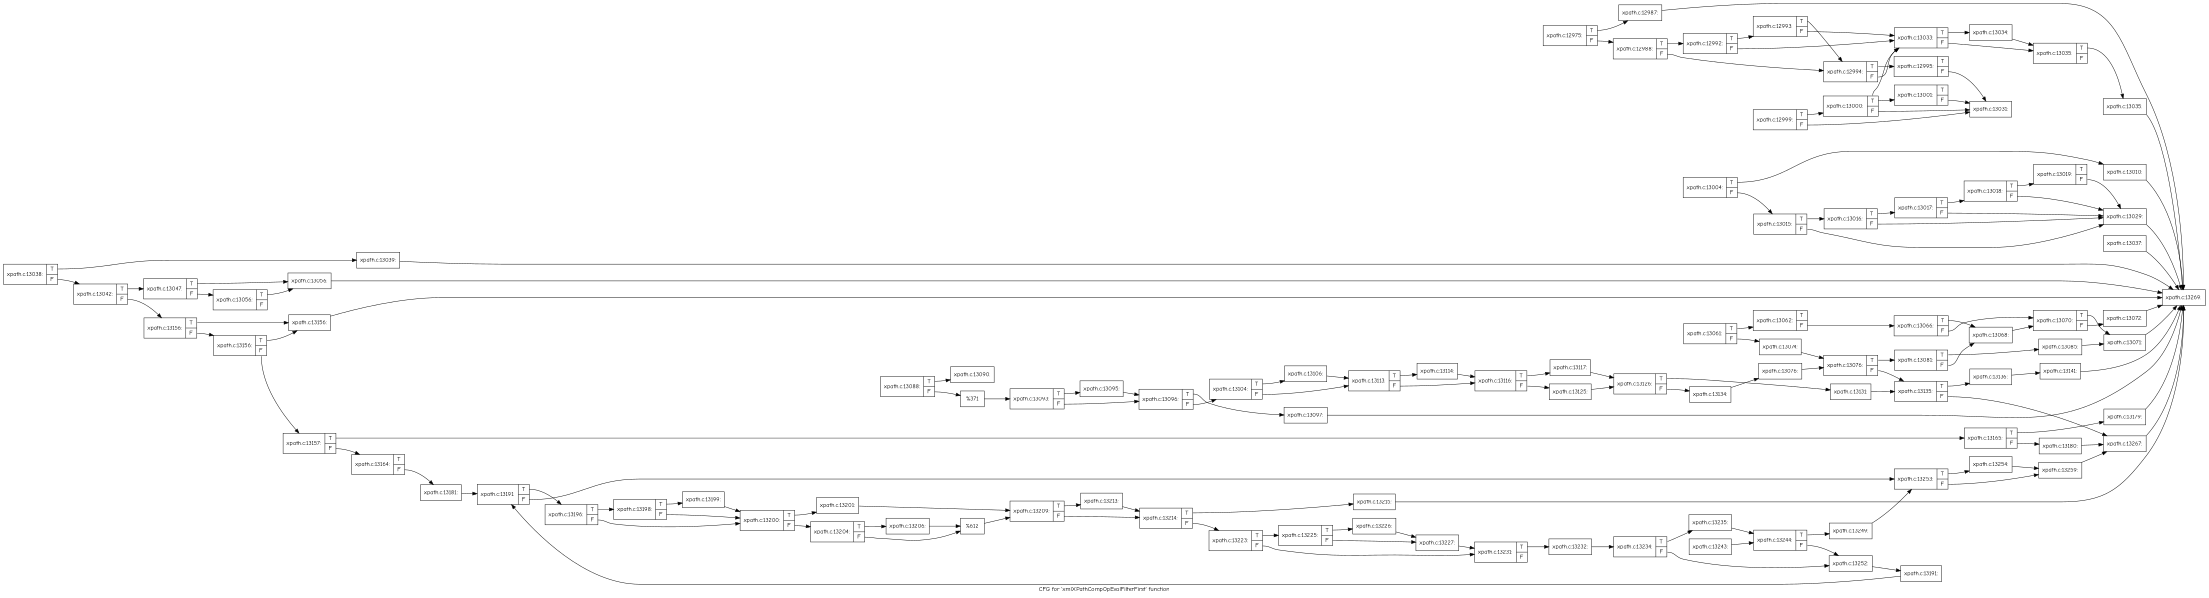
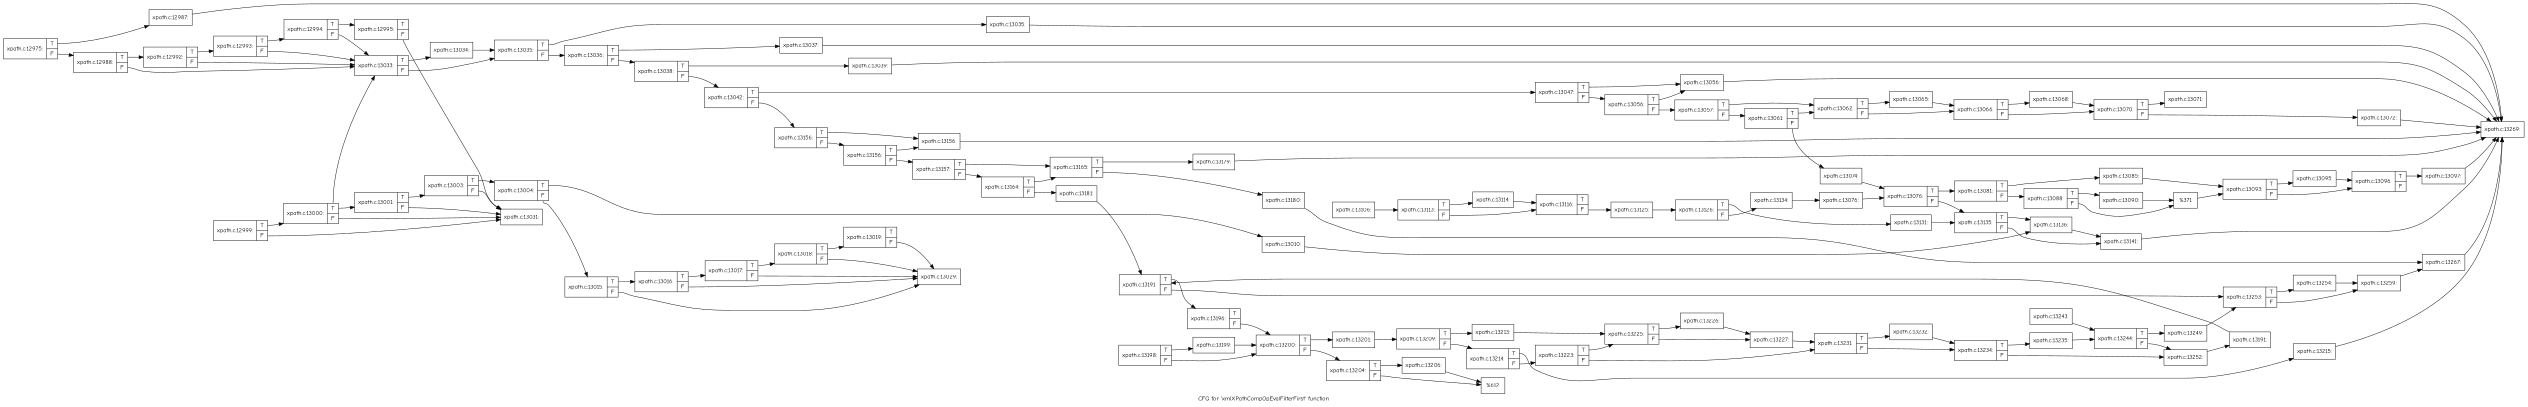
none -> (592, 55)
(1743, 65) -> (239, 70)
none -> (1911, 99)
none -> (1702, 110)
none -> (1043, 181)
none -> (452, 186)
none -> (2156, 200)
(2173, 230) -> (1666, 254)
(2167, 253) -> none
(2161, 323) -> none
(2091, 345) -> (2181, 182)
none -> (1909, 349)
(1958, 358) -> (2014, 196)
(1570, 368) -> none
(1236, 389) -> none
(2027, 408) -> (2050, 242)
(1129, 508) -> (1557, 333)
(604, 509) -> none
(995, 521) -> none
